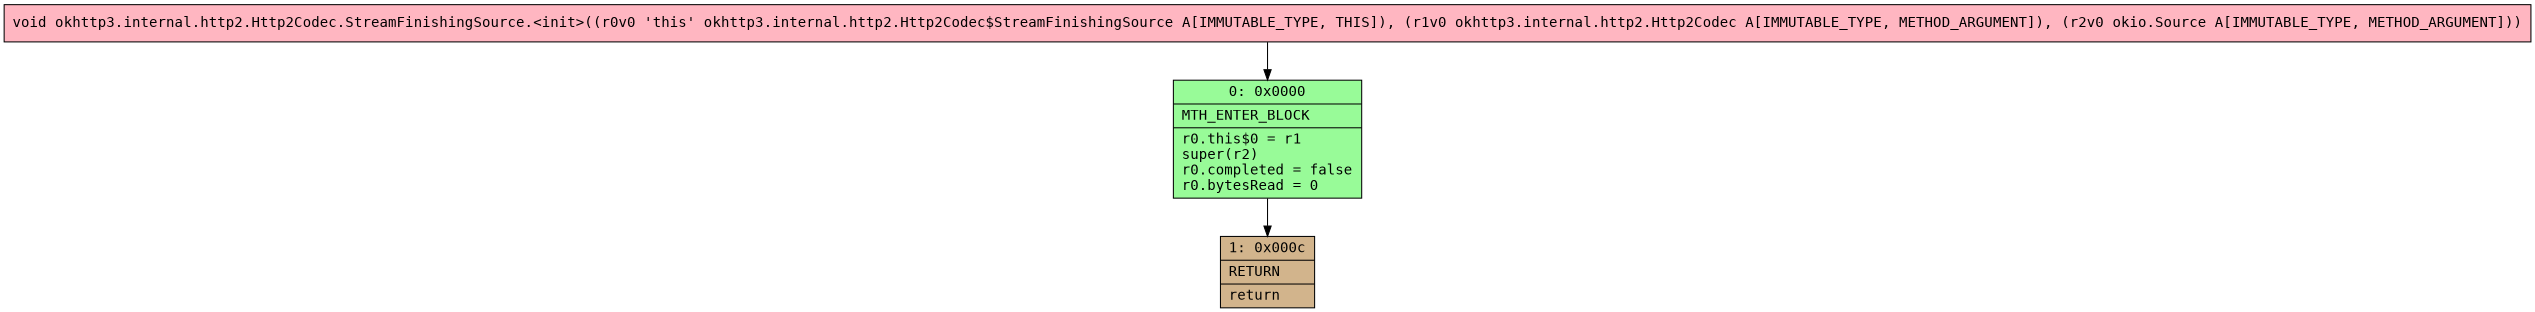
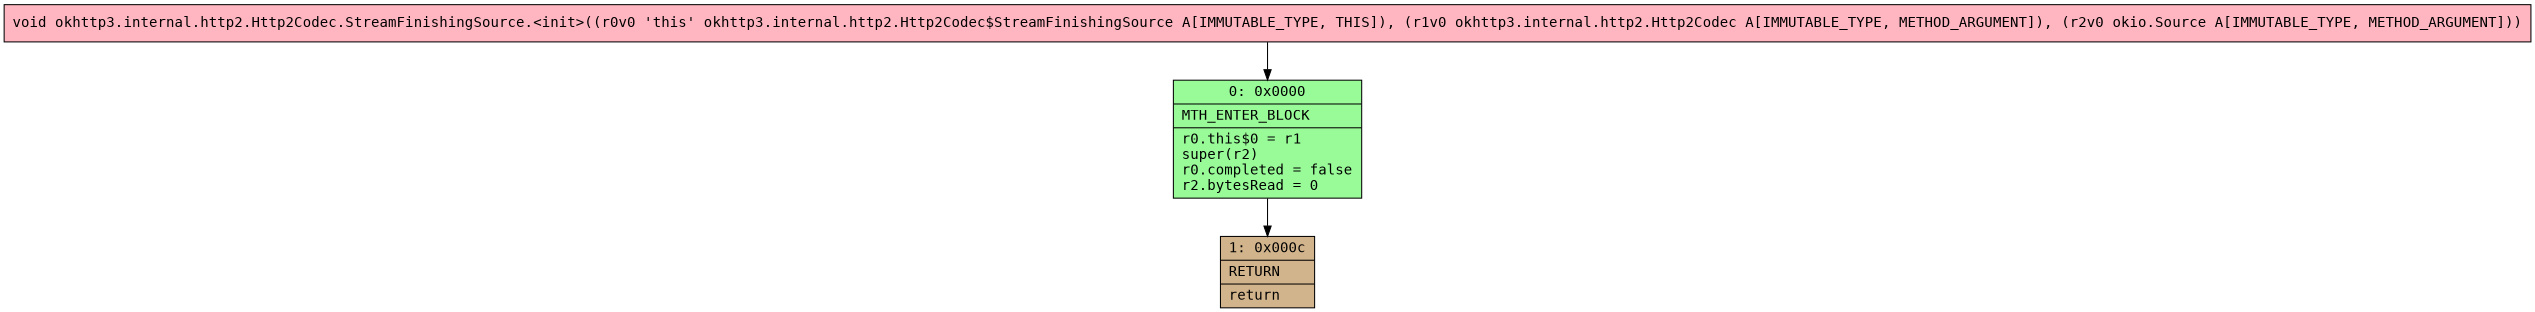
(1250, 186) -> (1250, 186)
